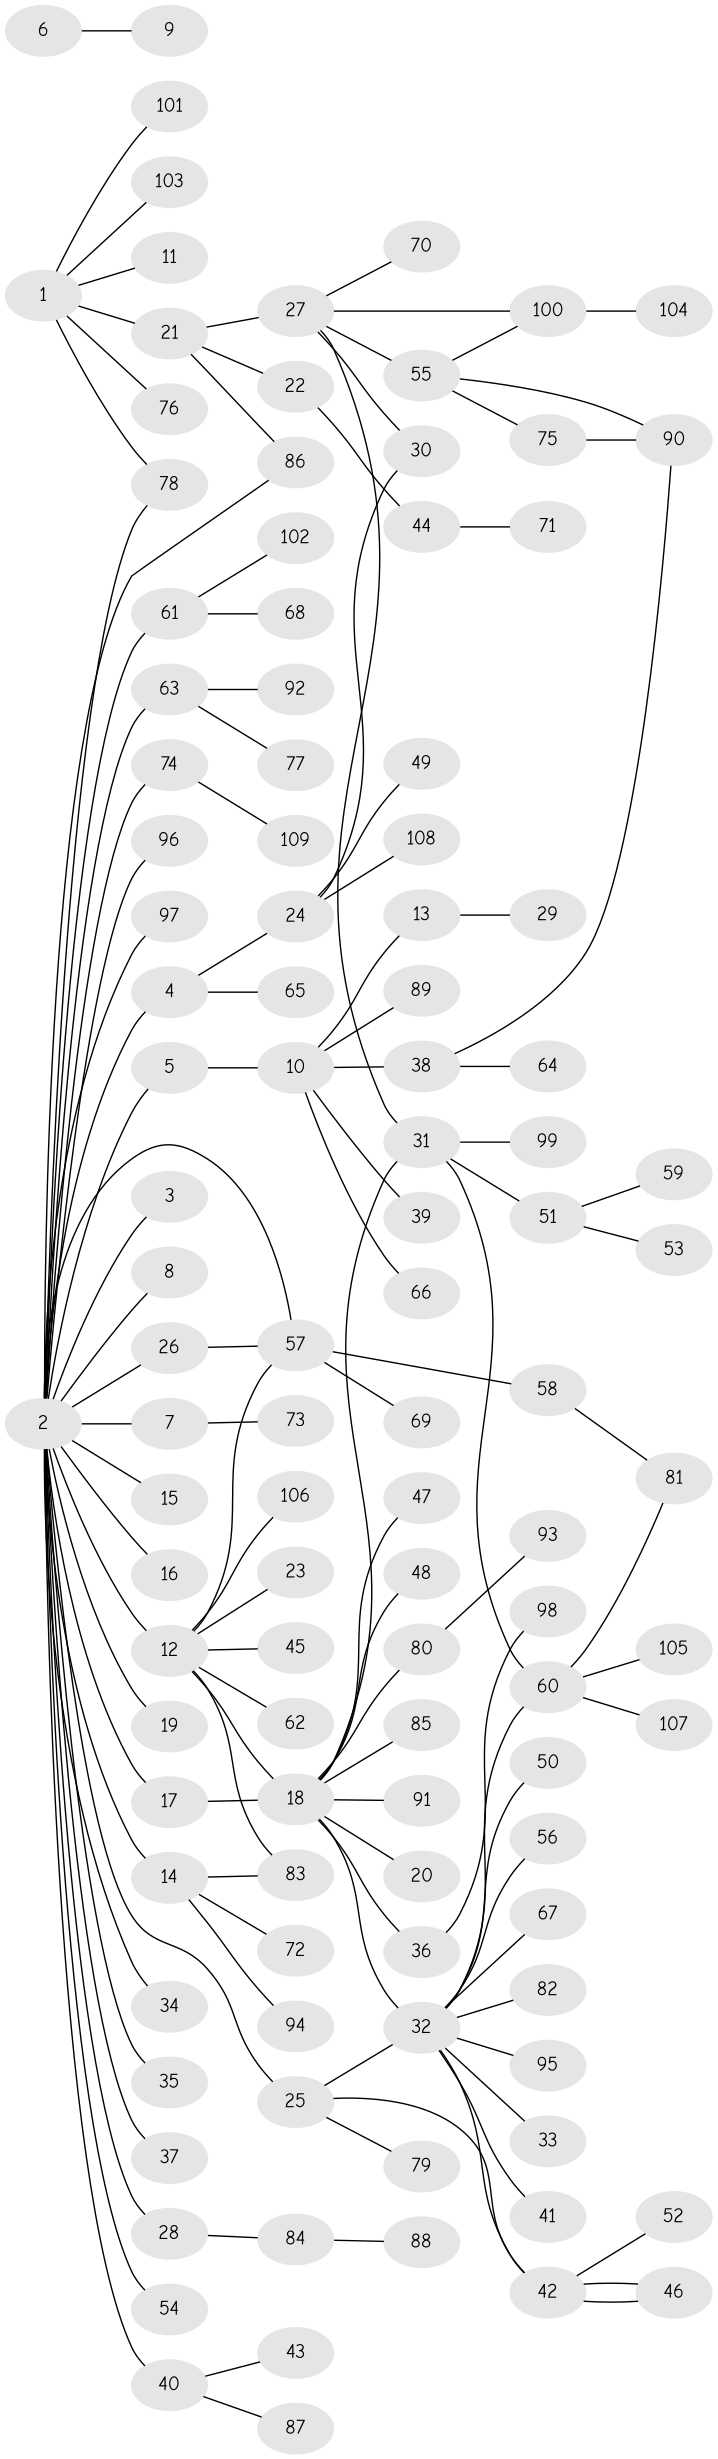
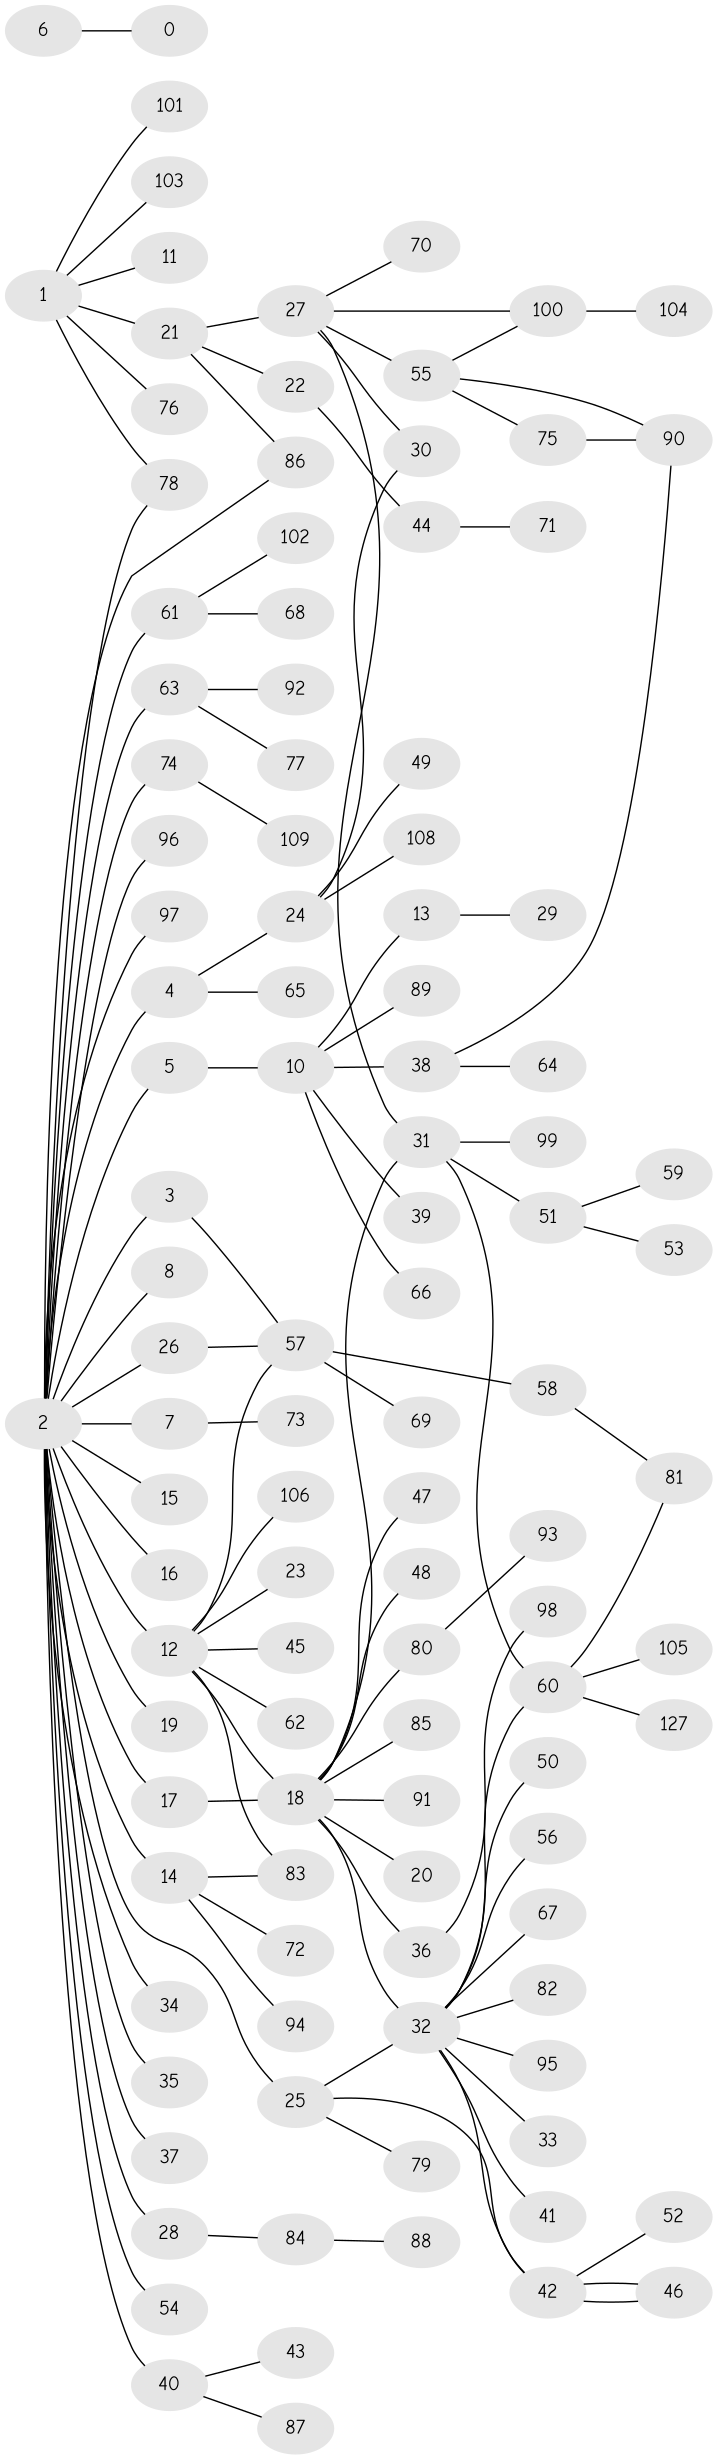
(170, 31) -> (170, 31)
(134, 1158) -> (236, 1269)
(674, 1725) -> (674, 1725)
